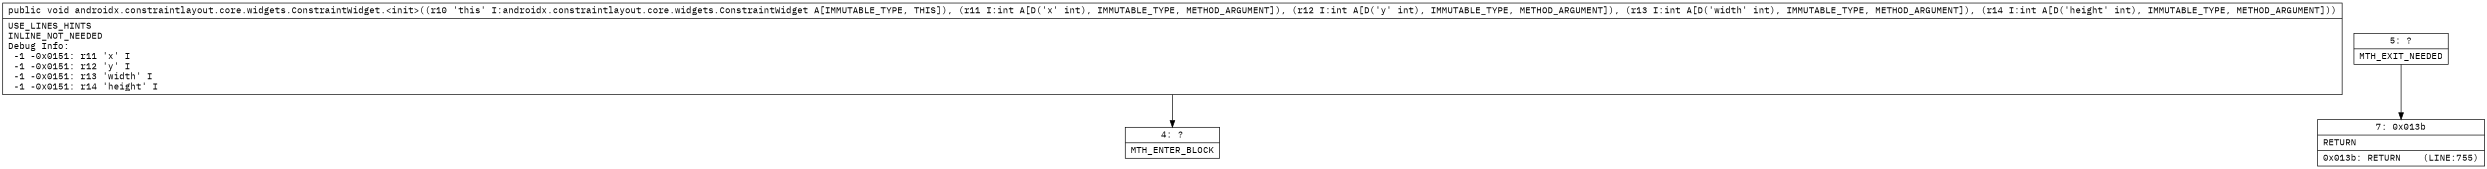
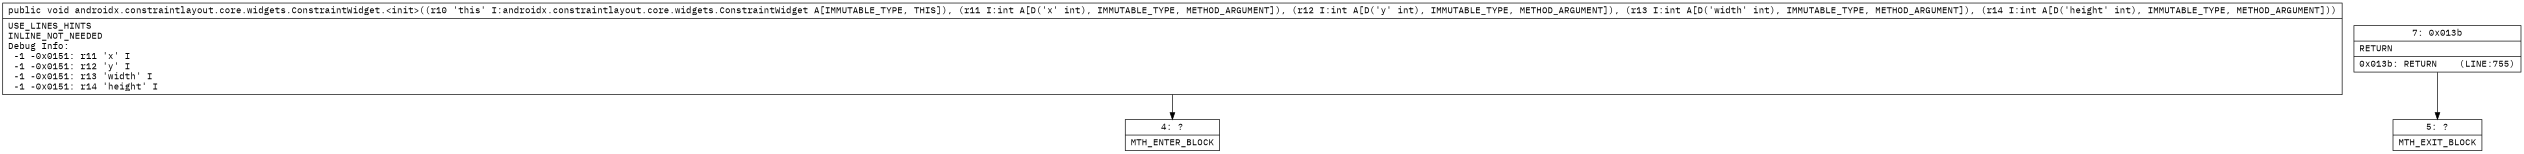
(2401, 56) -> (2437, 142)
(2401, 88) -> (2437, 92)
